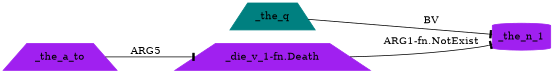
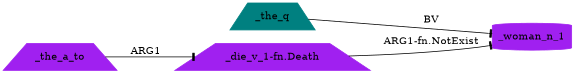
(521, 37) -> (532, 37)
(146, 51) -> (146, 51)
